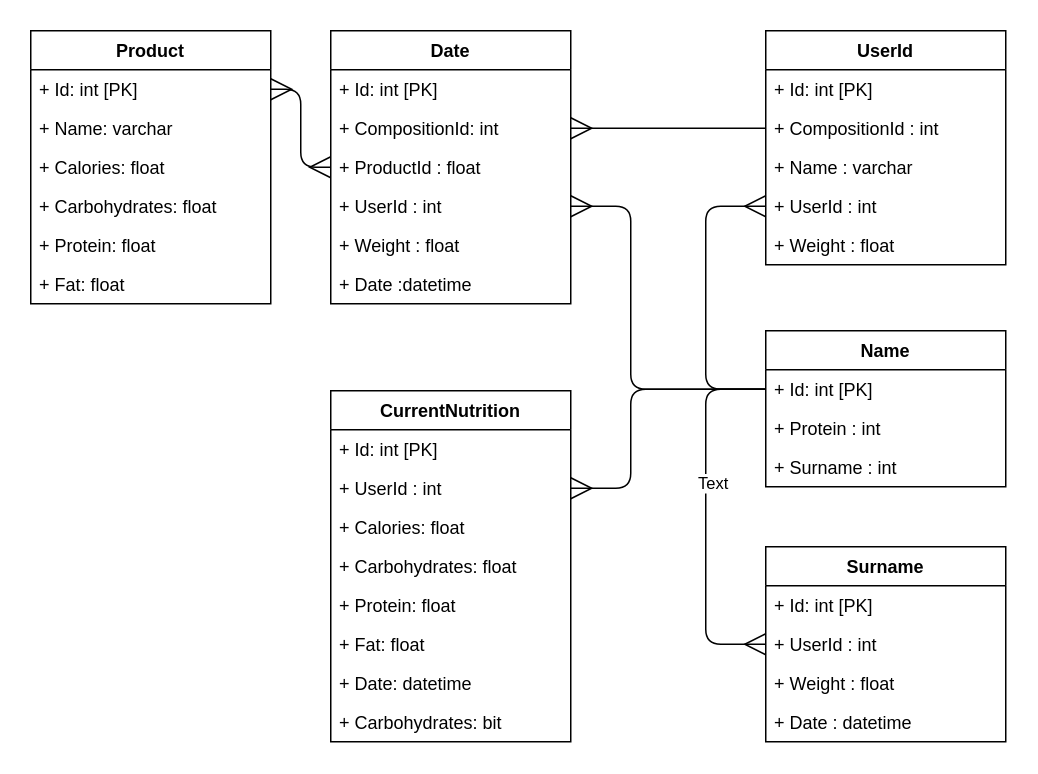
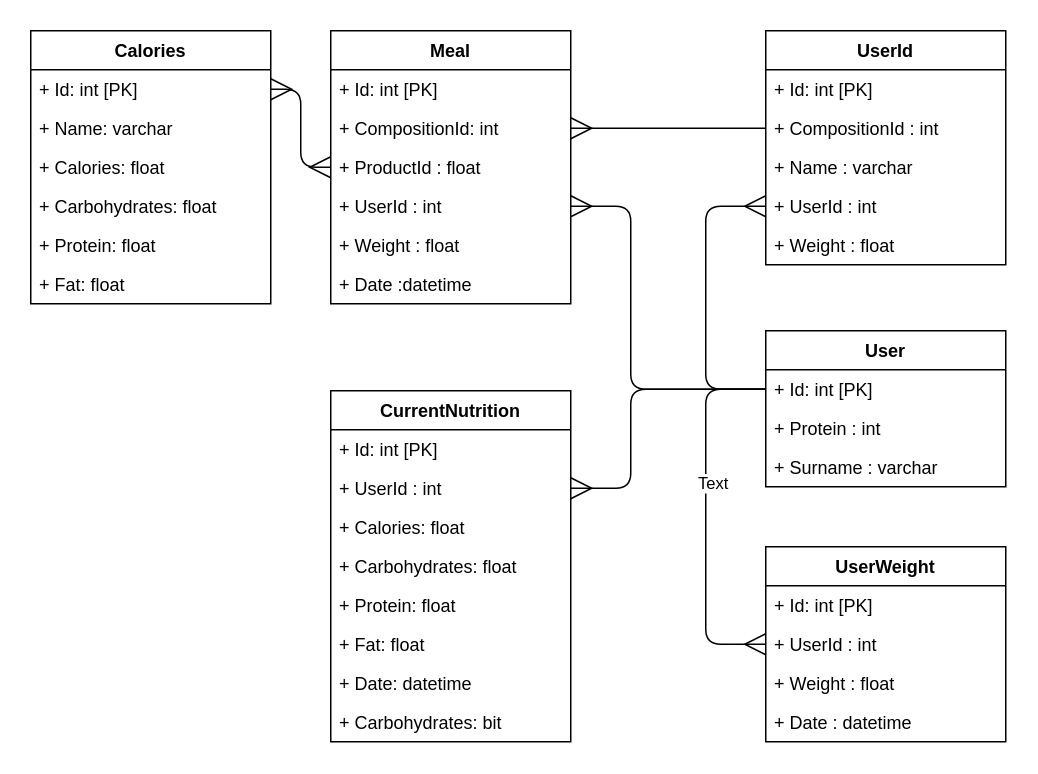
(150, 51) -> (150, 51)
(450, 51) -> (450, 51)
(885, 351) -> (885, 351)
(838, 468) -> (860, 468)
(885, 567) -> (885, 567)
